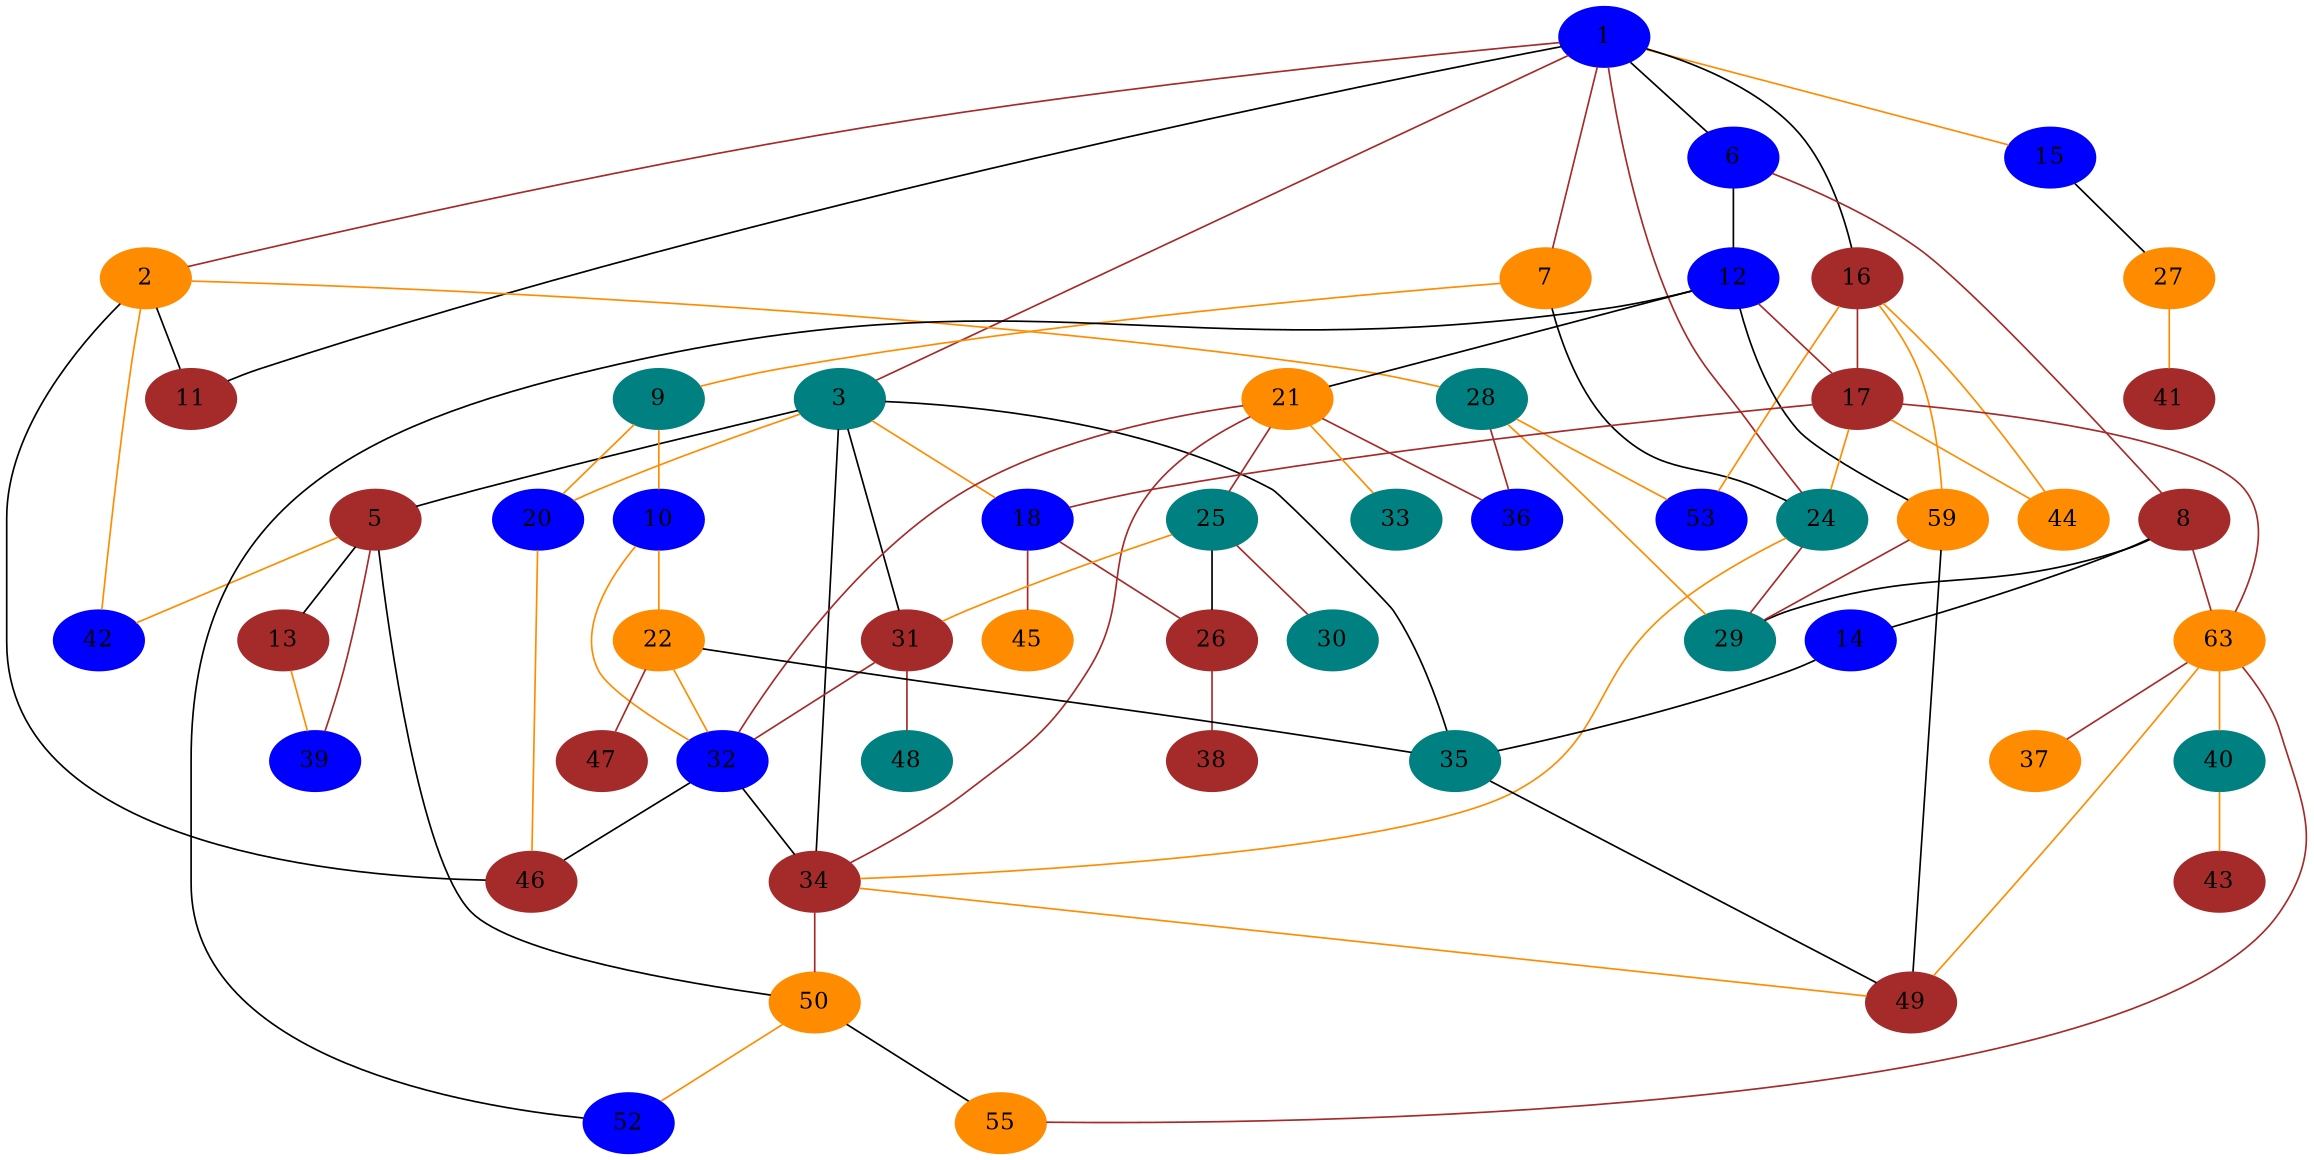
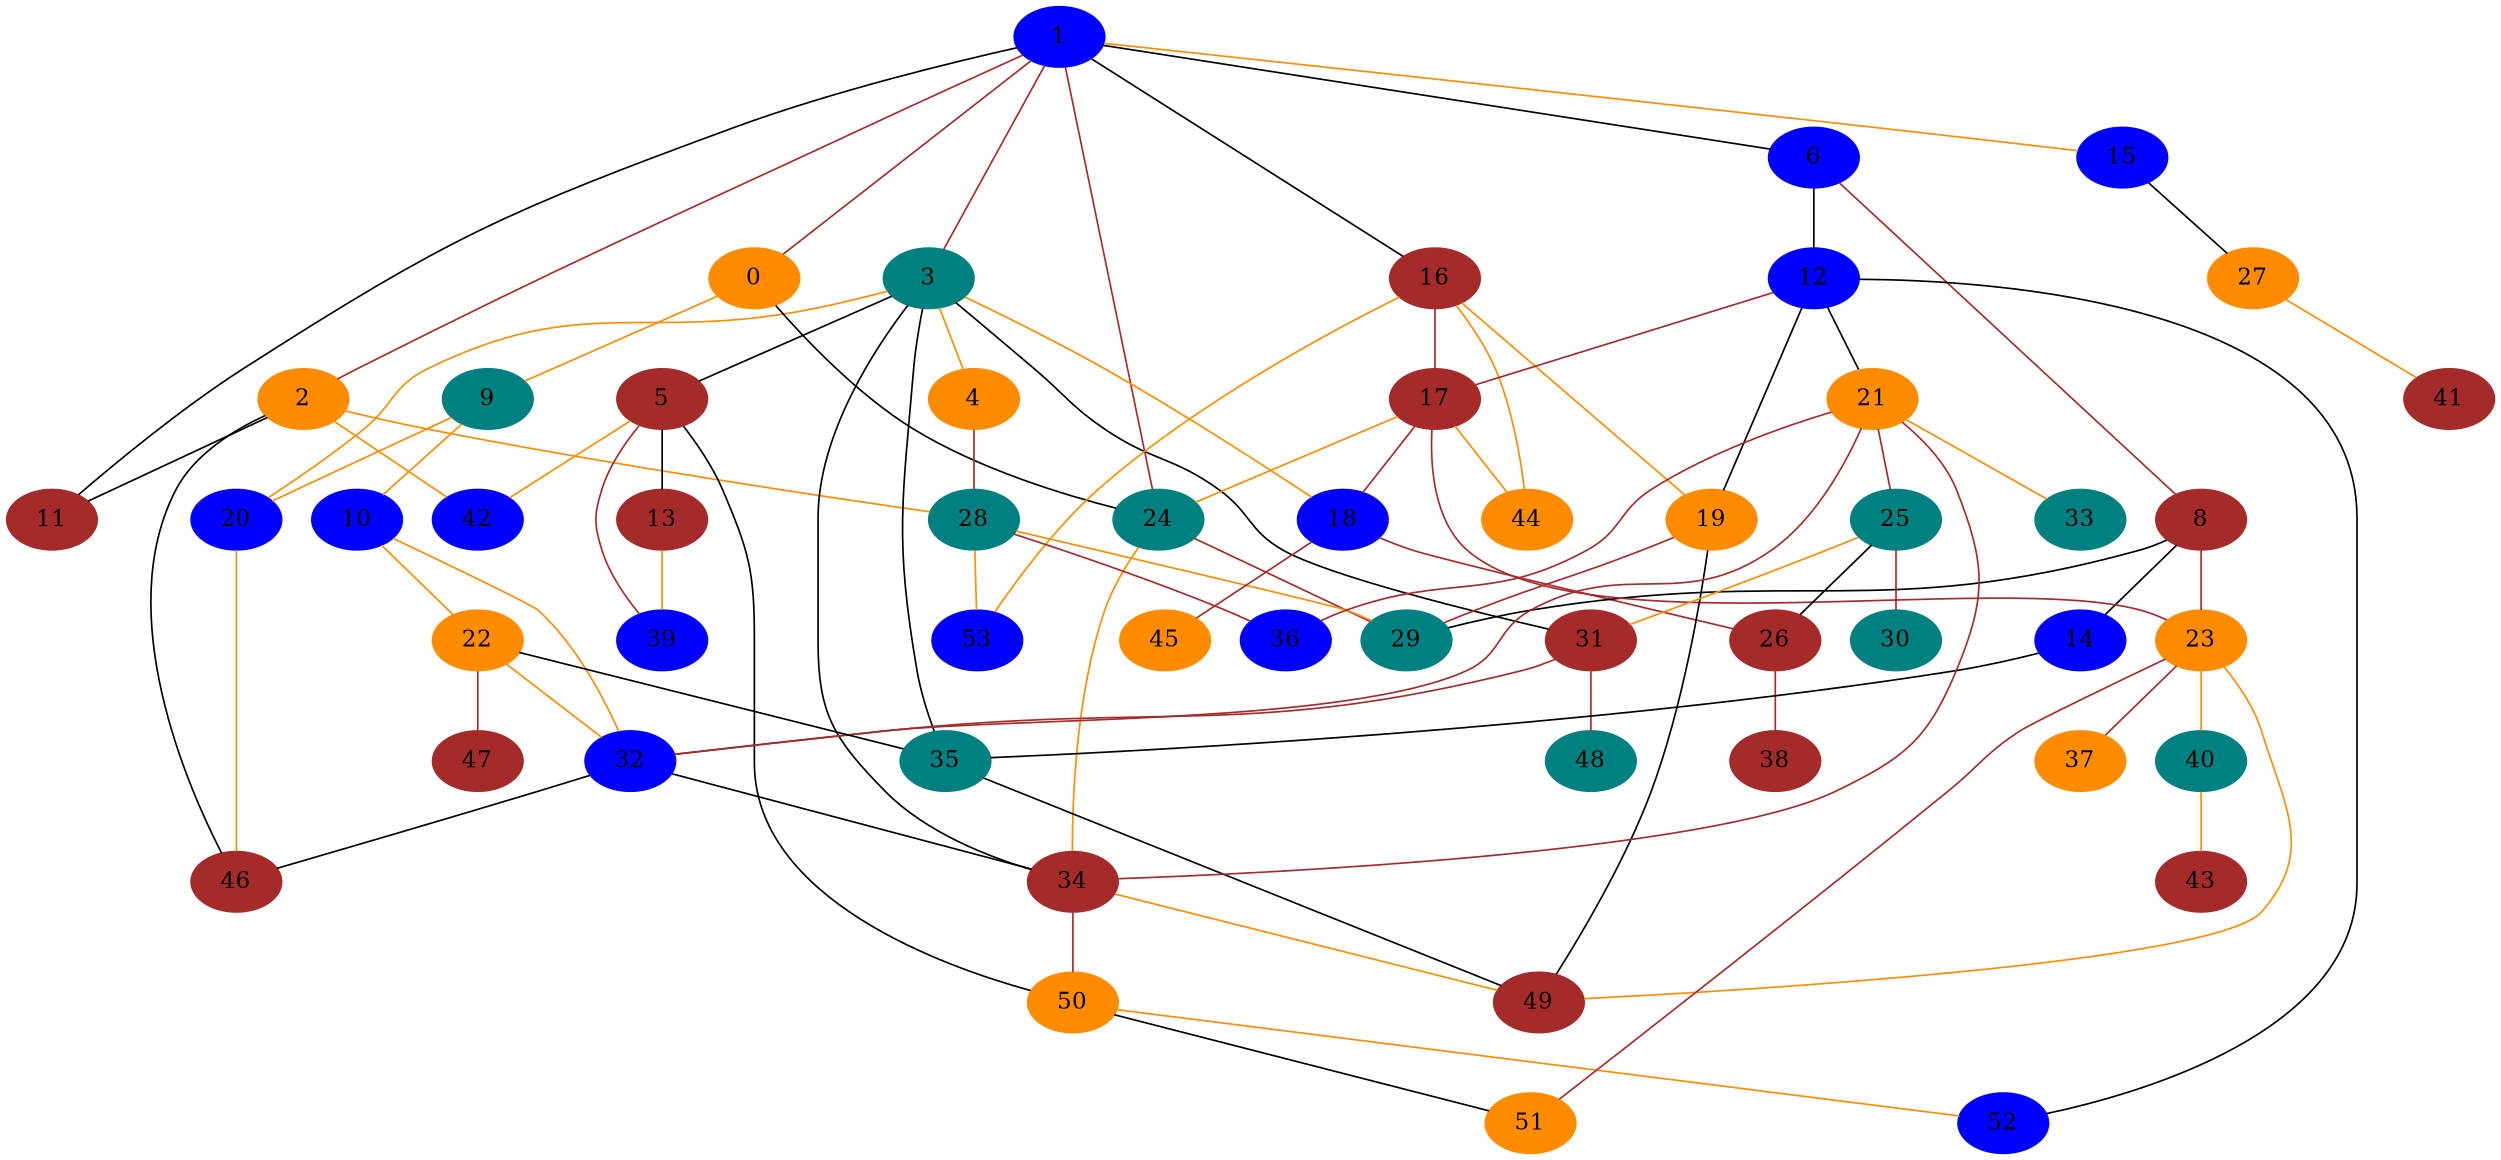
(1546, 278) -> (754, 278)
none -> (974, 399)
(1943, 520) -> (1712, 520)
(2220, 640) -> (2201, 640)
(1001, 1123) -> (1531, 1123)
